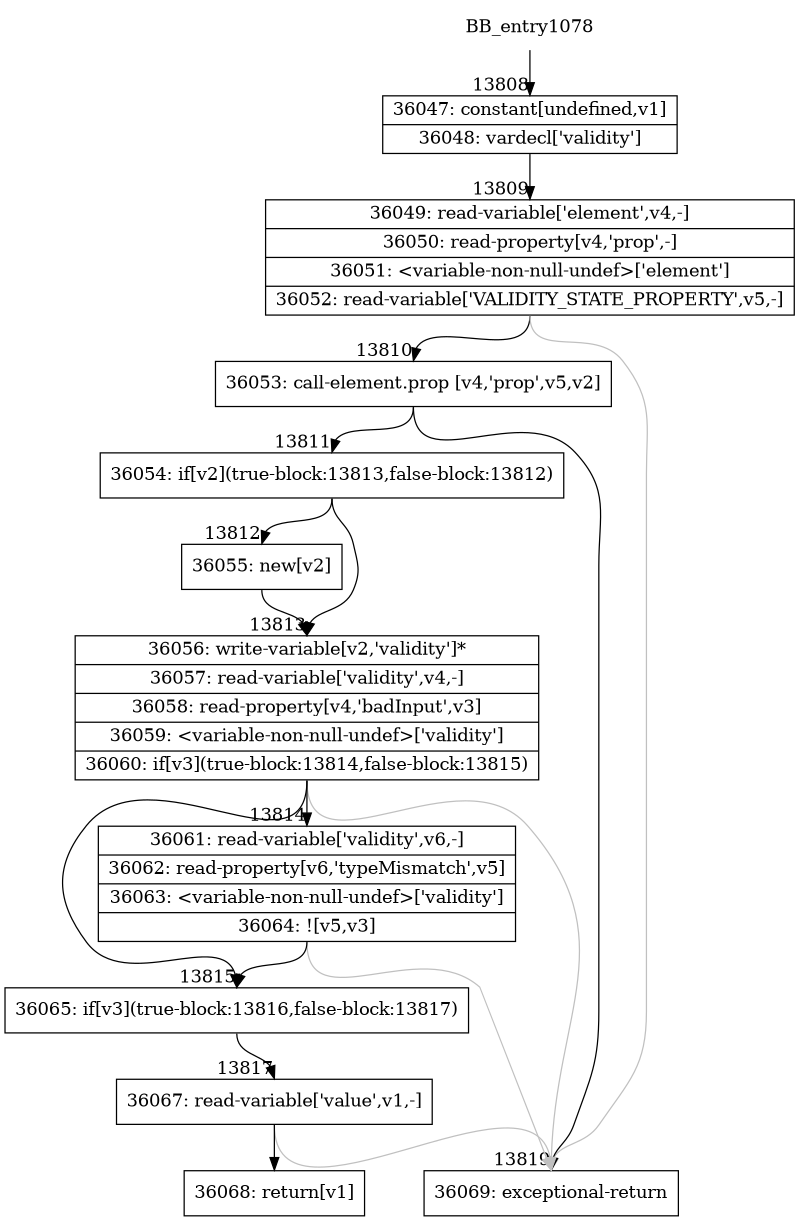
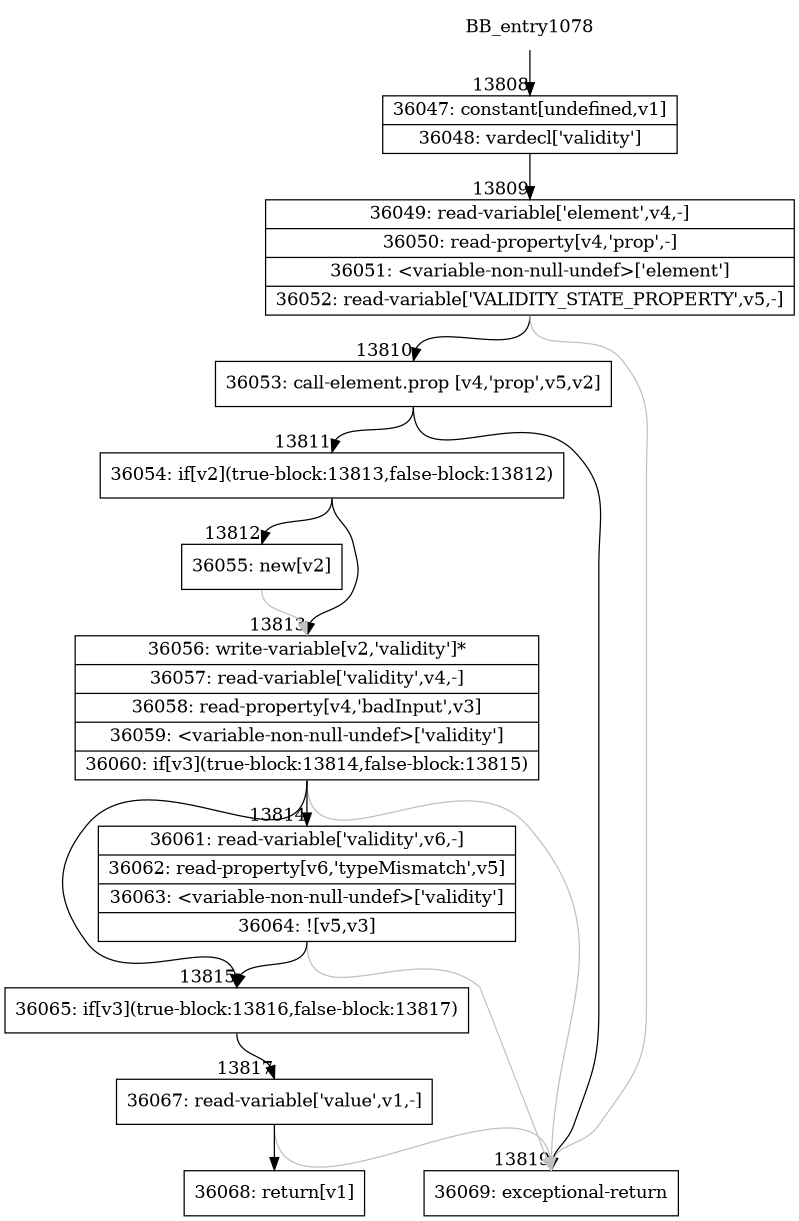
(278, 610) -> (278, 610)
